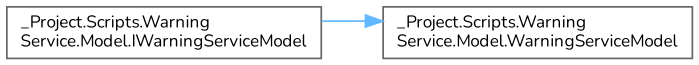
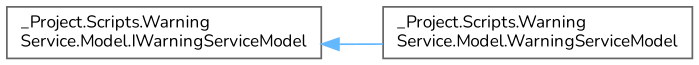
(343, 21) -> (361, 44)
